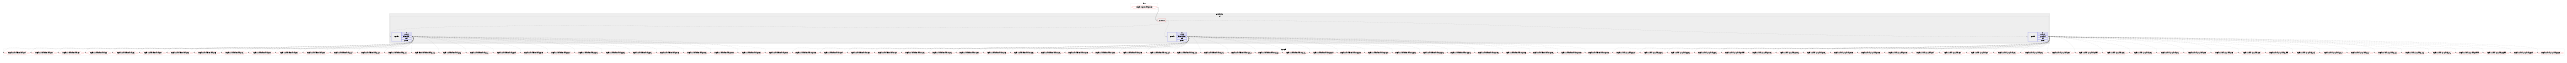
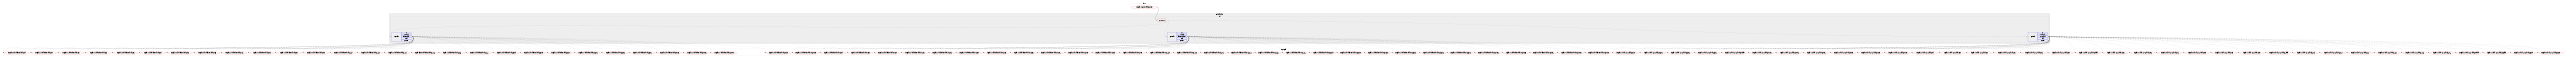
(751, 53) -> none
